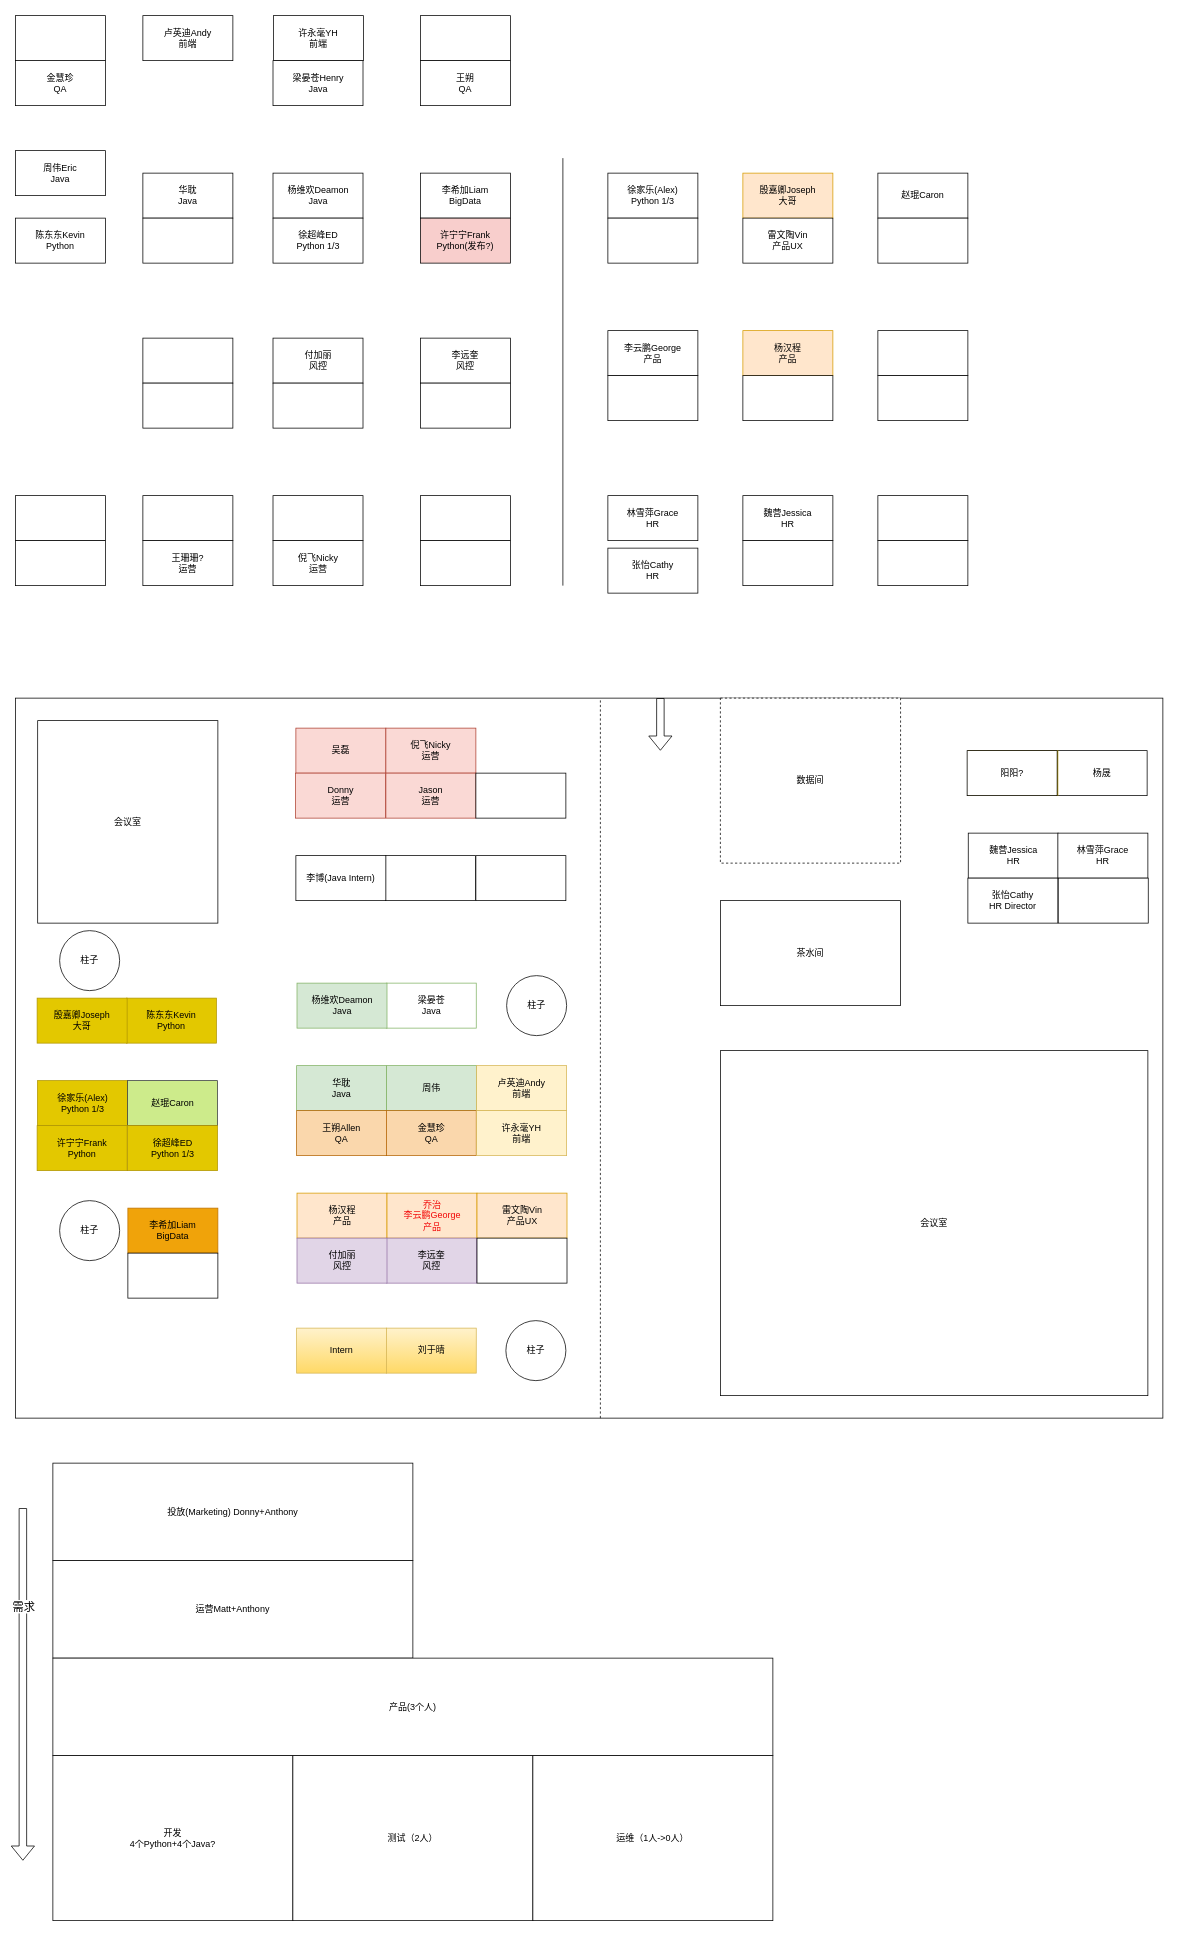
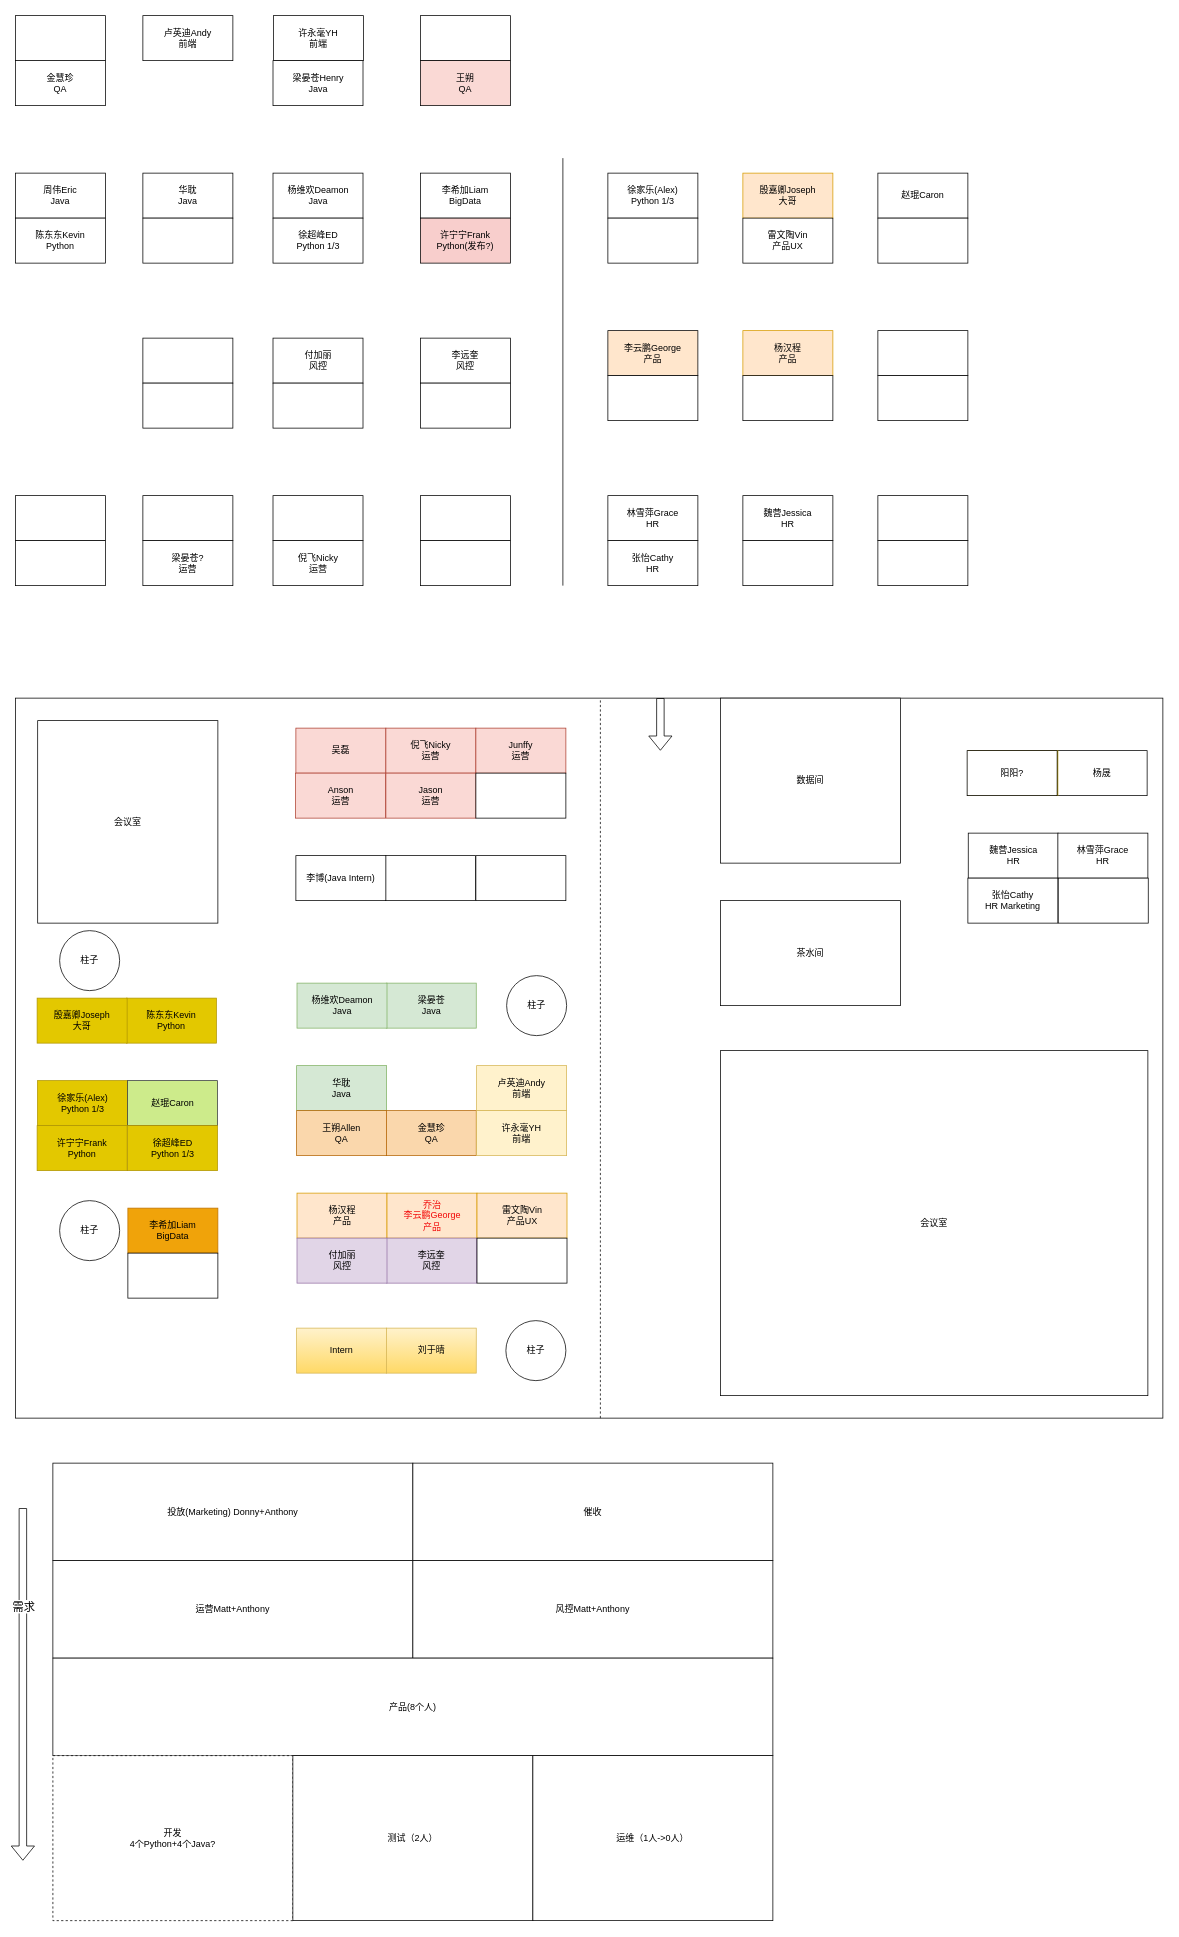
(465, 83) -> (465, 83)
(60, 173) -> (60, 195)
(653, 353) -> (653, 353)
(188, 563) -> (188, 563)
(653, 570) -> (653, 563)
none -> (521, 750)
(810, 780) -> (810, 780)
(341, 795) -> (341, 795)
(1013, 900) -> (1013, 900)
(431, 1005) -> (431, 1005)
(432, 1088) -> none
none -> (593, 1512)
none -> (593, 1609)
(413, 1707) -> (413, 1707)
(173, 1838) -> (173, 1838)
